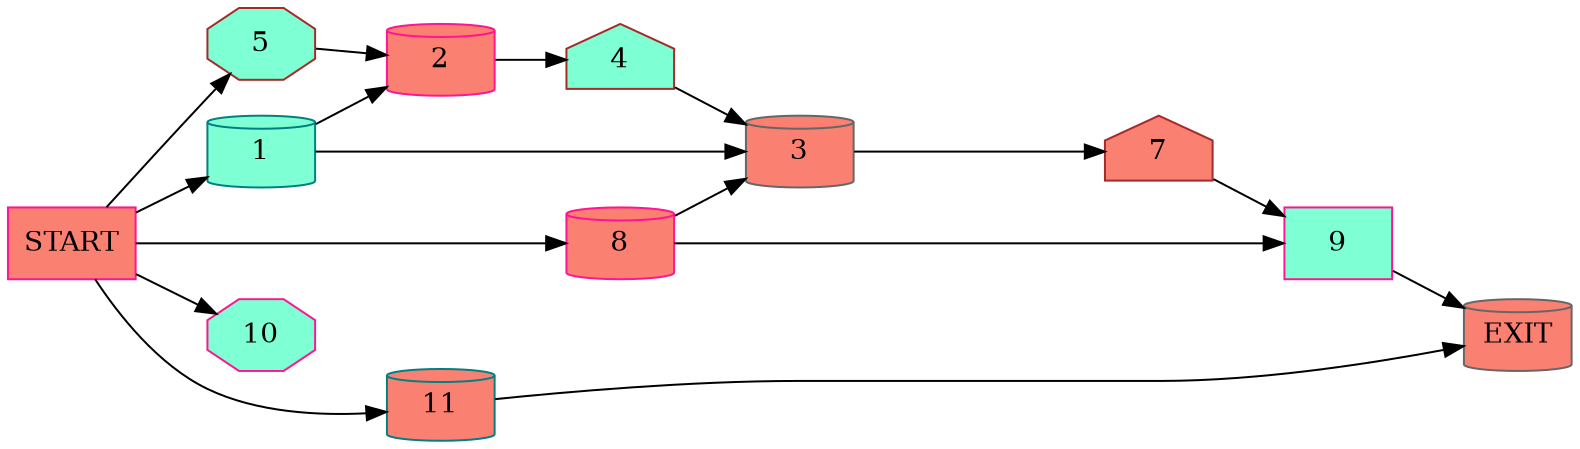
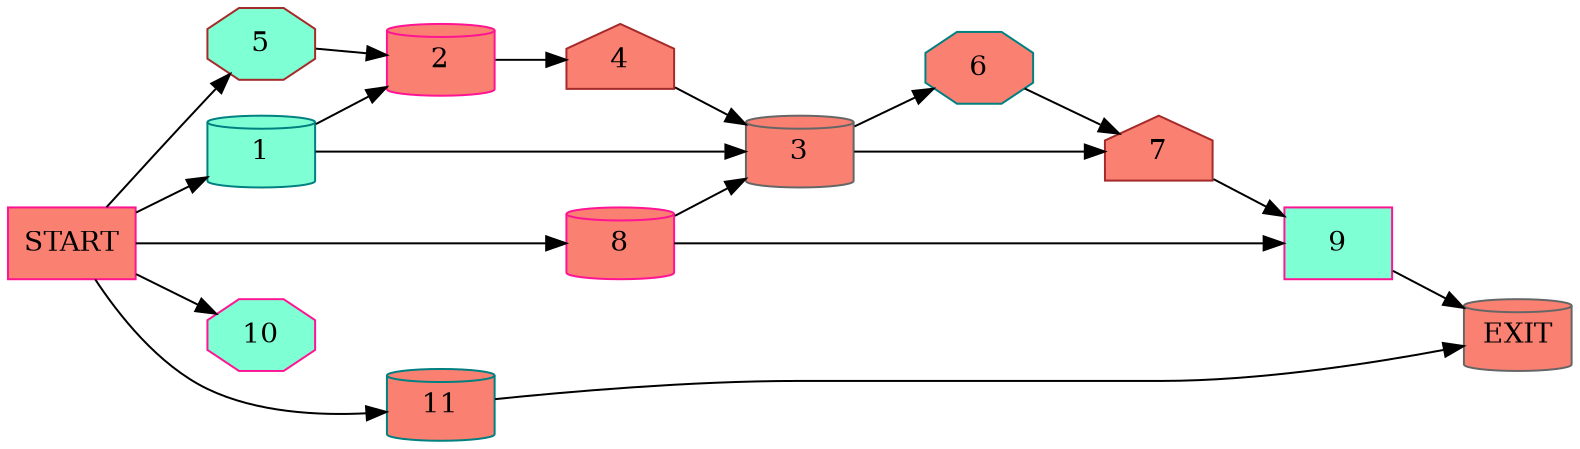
(620, 60) -> (620, 60)
none -> (979, 68)
